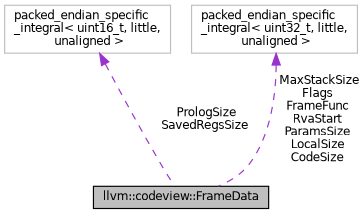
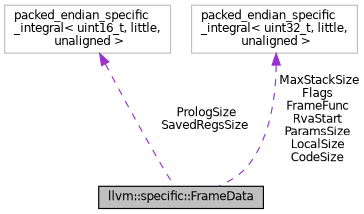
(181, 197) -> (181, 197)
